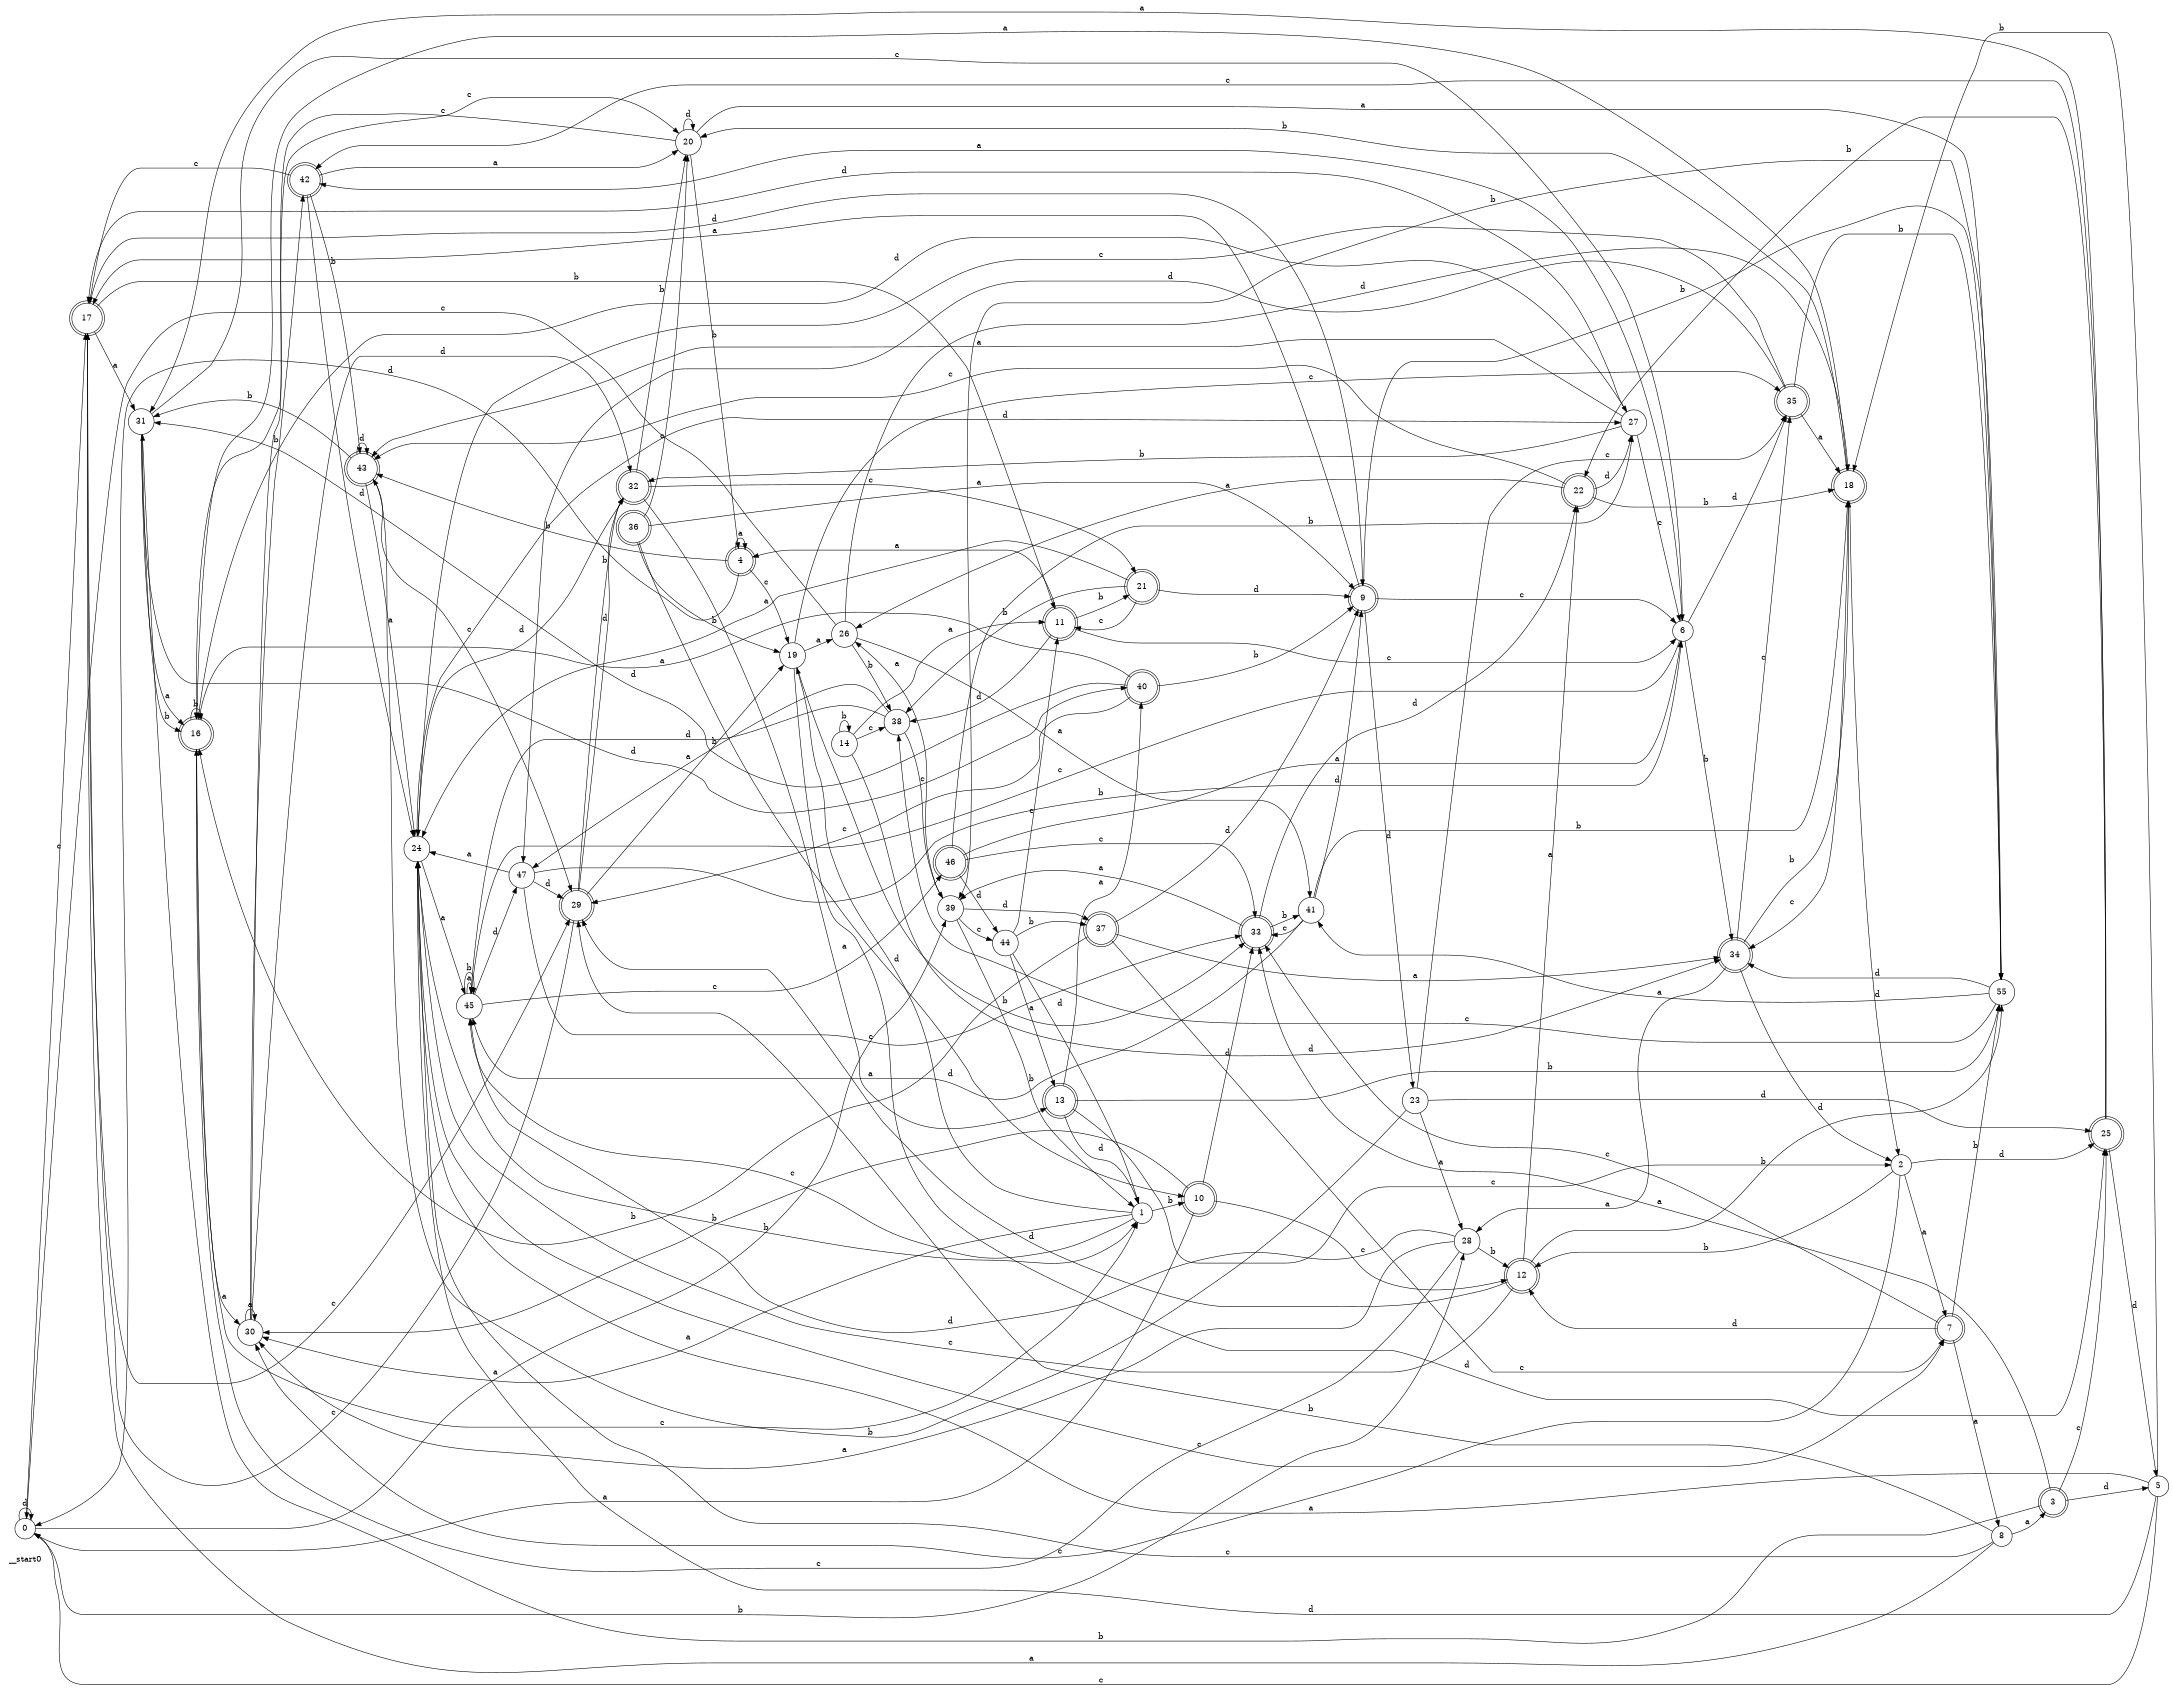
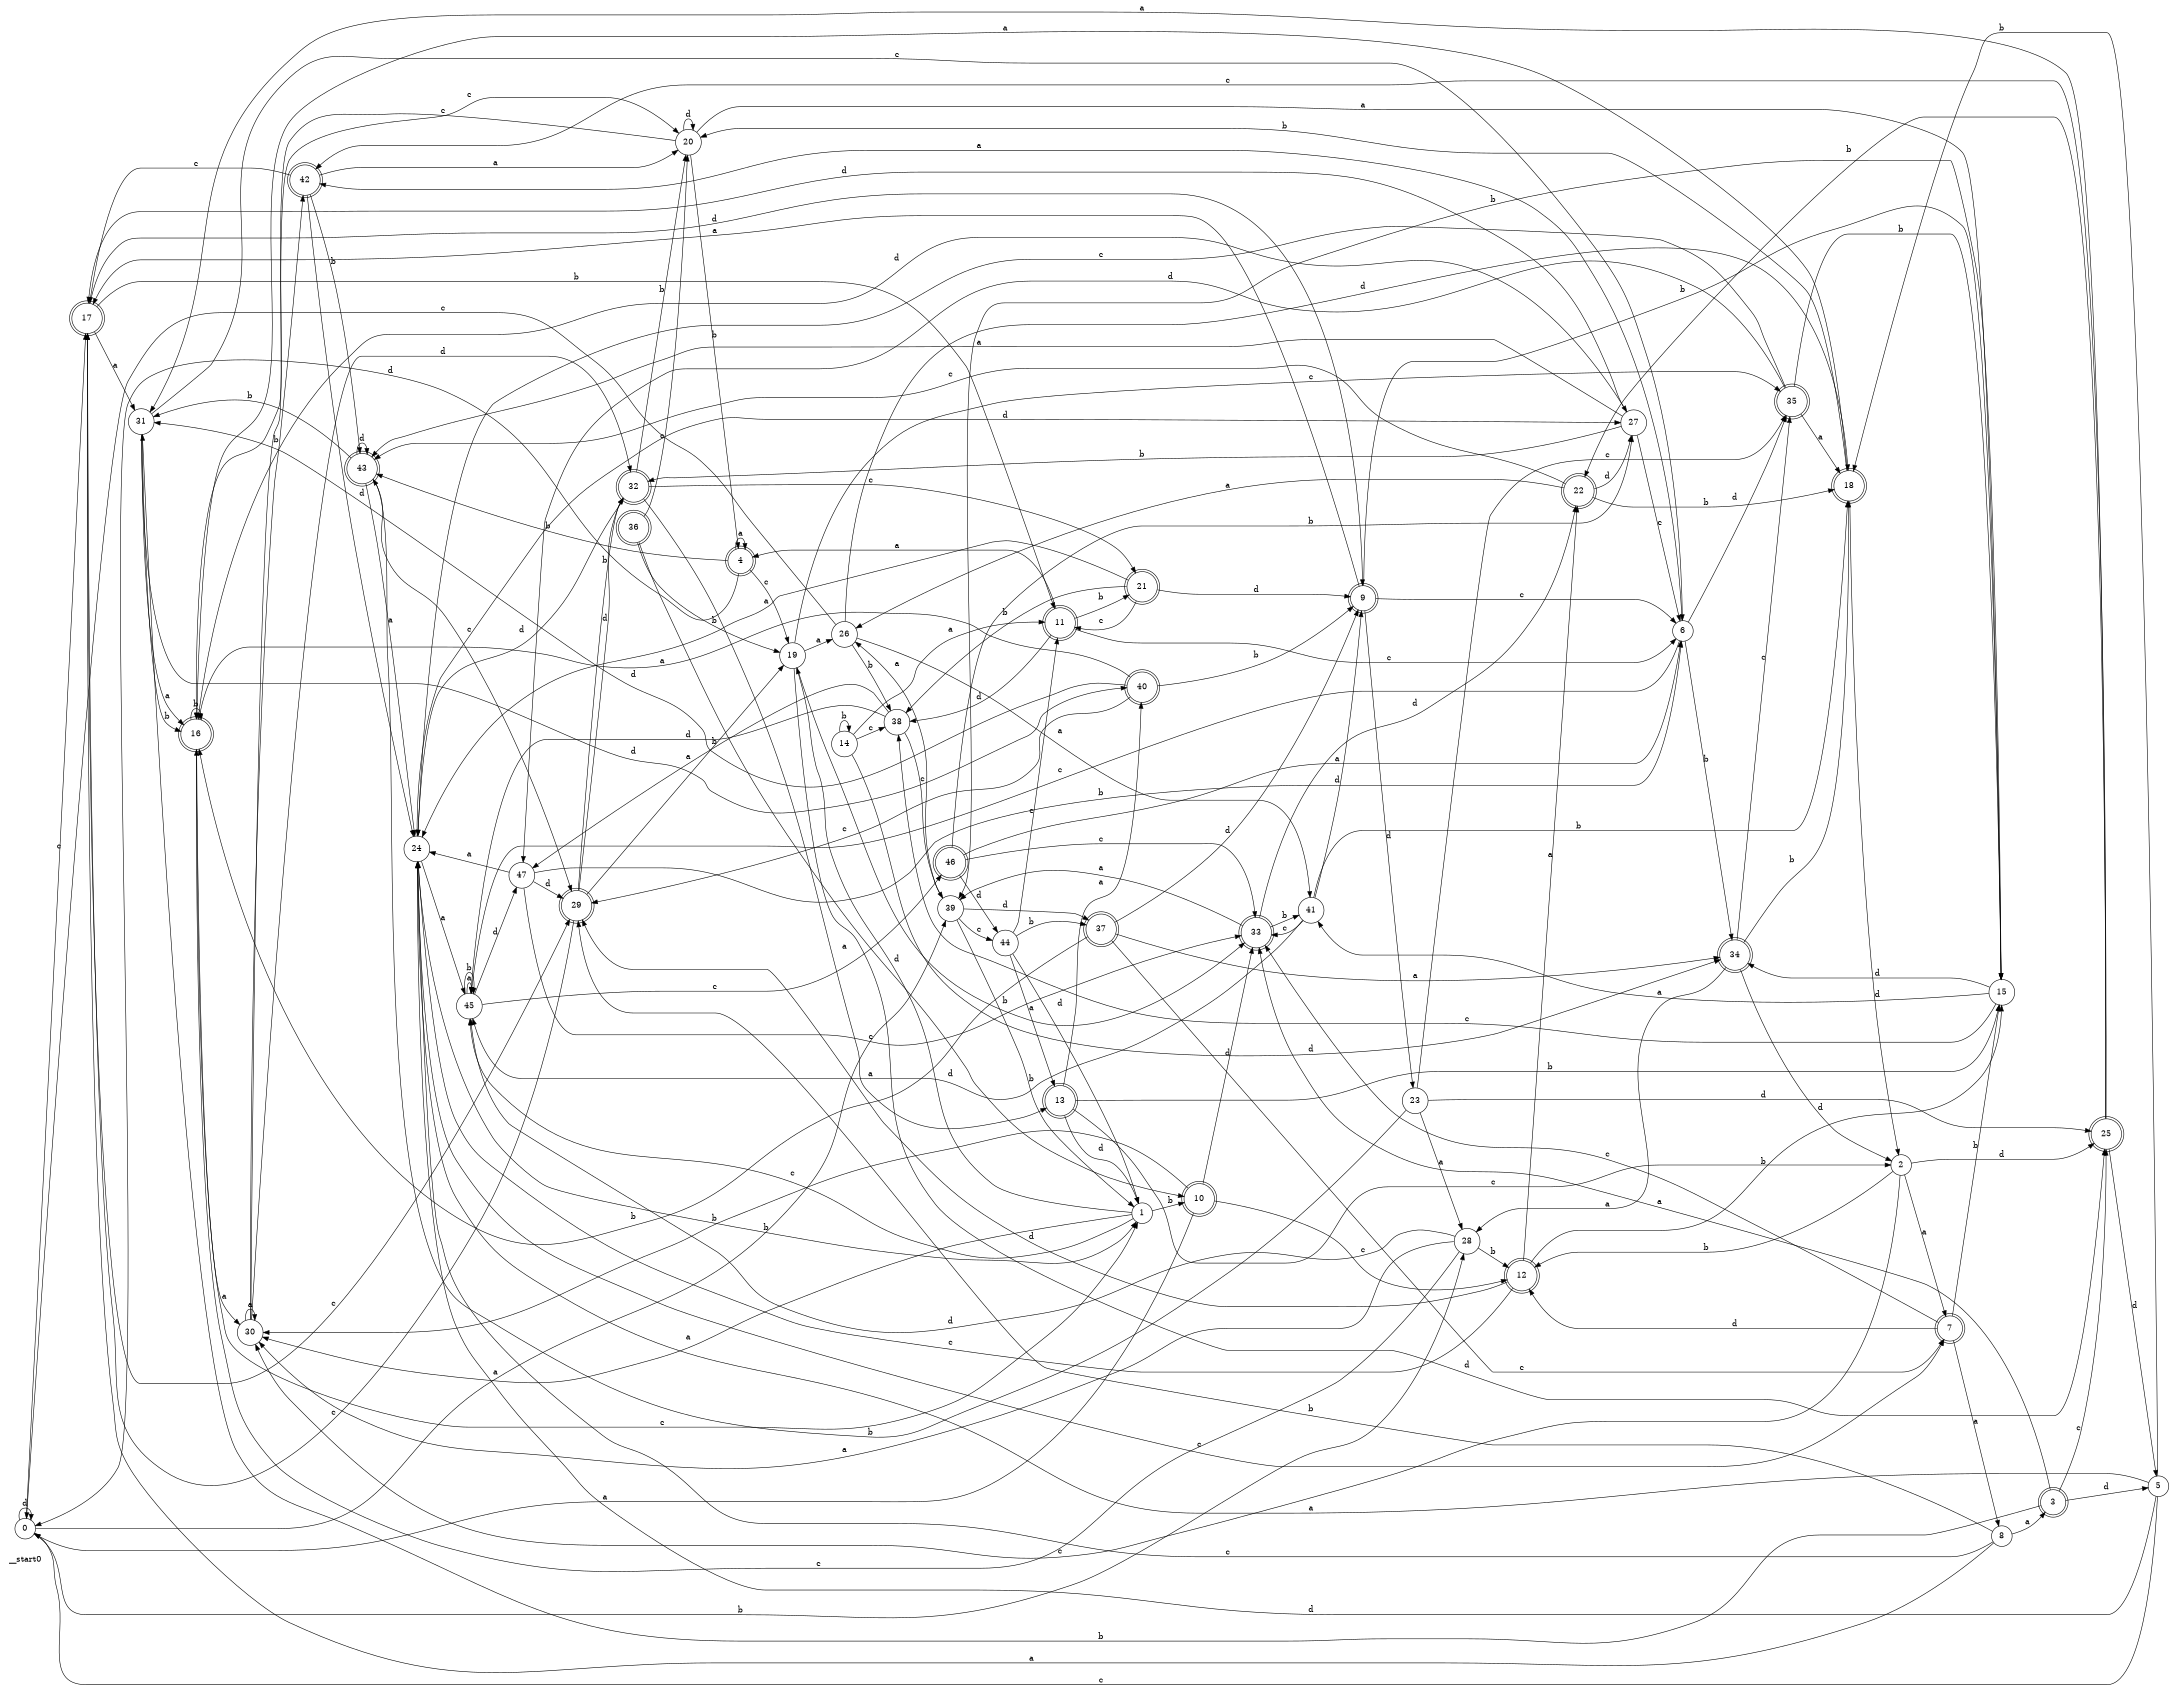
(1016, 484) -> none
(1835, 812) -> none
(2002, 992) -> (2002, 992)
